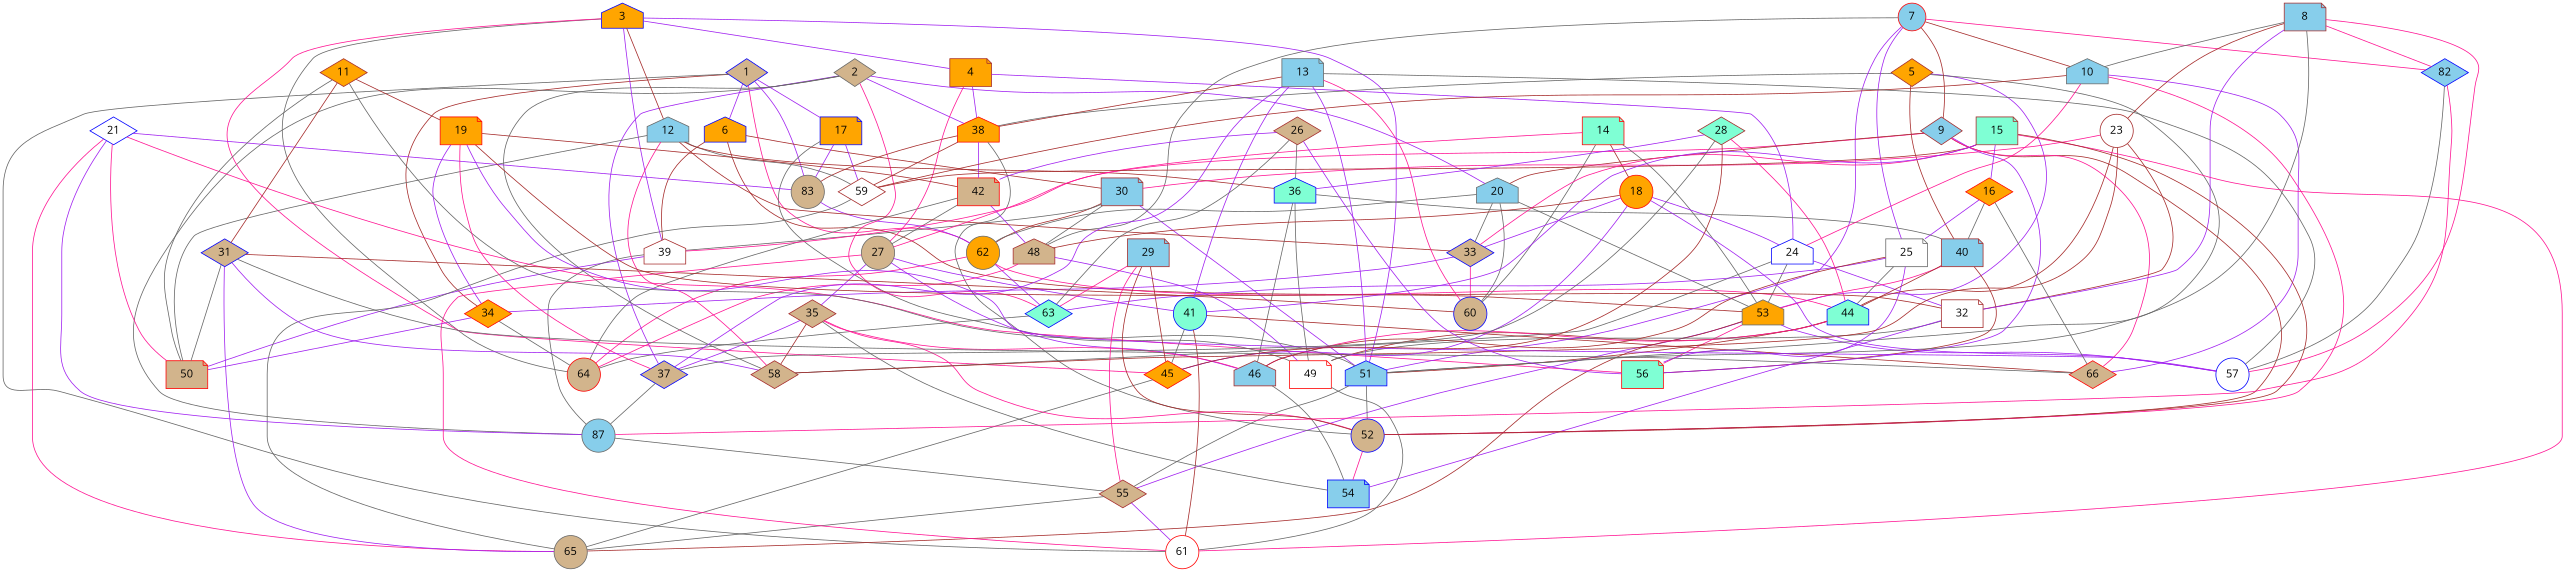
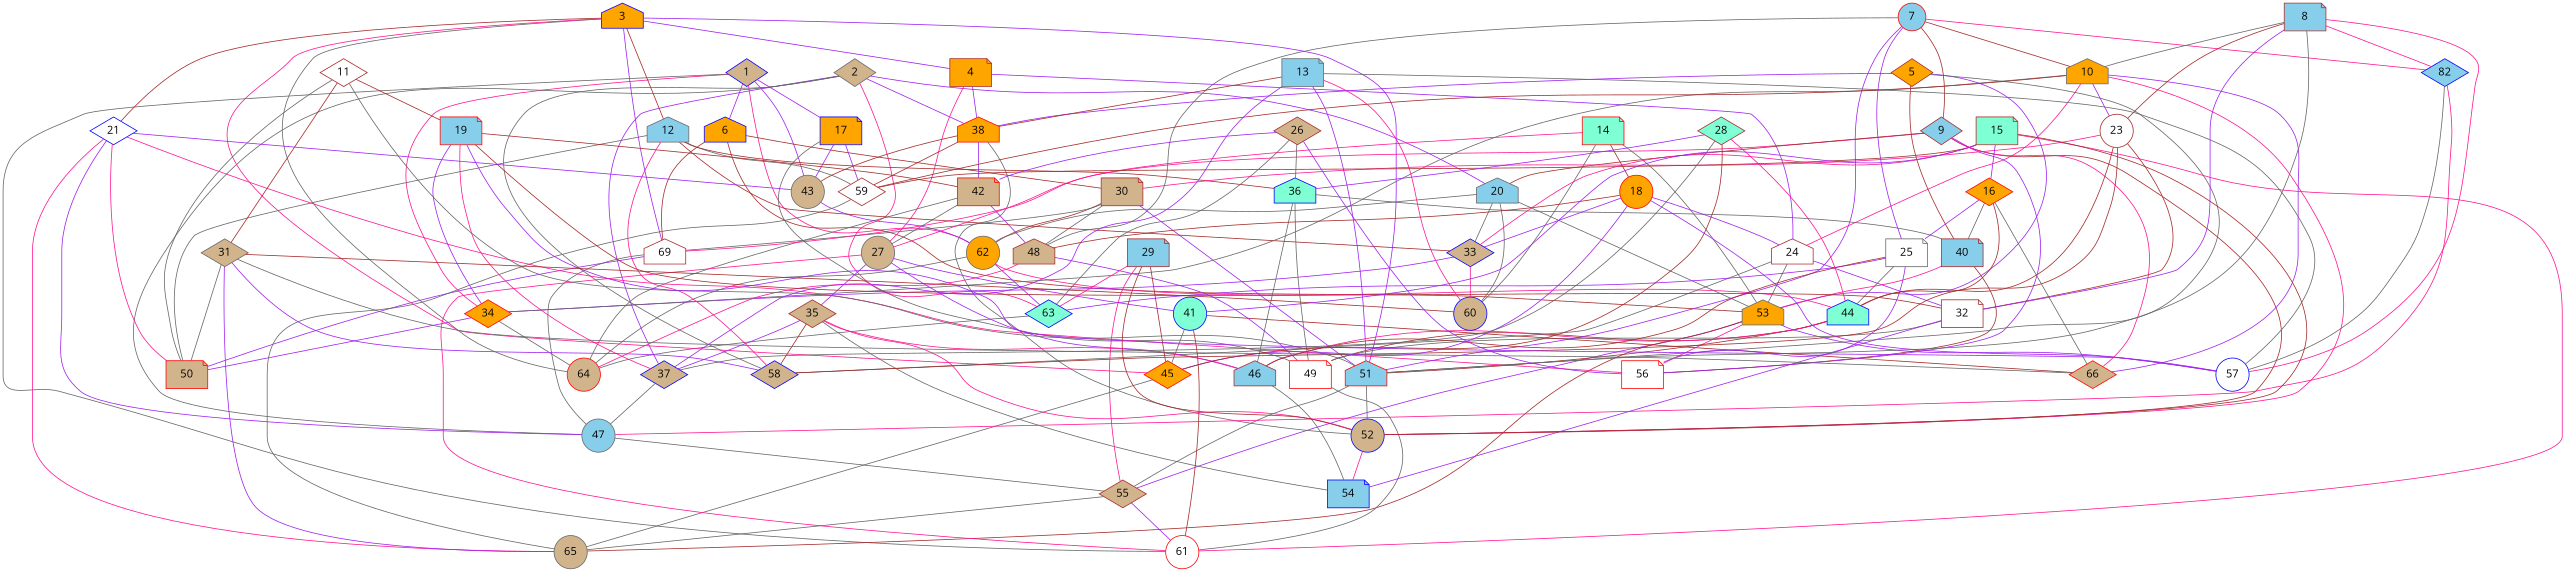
none -> (349, 32)
(344, 73) -> (344, 73)
(2087, 73) -> (2087, 73)
(1444, 85) -> (1444, 85)
none -> (2097, 93)
(470, 102) -> (470, 102)
(461, 131) -> (461, 131)
(808, 192) -> (808, 192)
(1122, 192) -> (1122, 192)
(1225, 203) -> none
none -> (1333, 214)
(225, 253) -> (225, 253)
(665, 253) -> (665, 253)
(1792, 253) -> (1792, 253)
(771, 279) -> (771, 279)
(1902, 286) -> (1997, 255)
(775, 375) -> (775, 375)
(1366, 375) -> (1366, 375)
(1643, 375) -> (1643, 375)
(598, 436) -> (598, 436)
